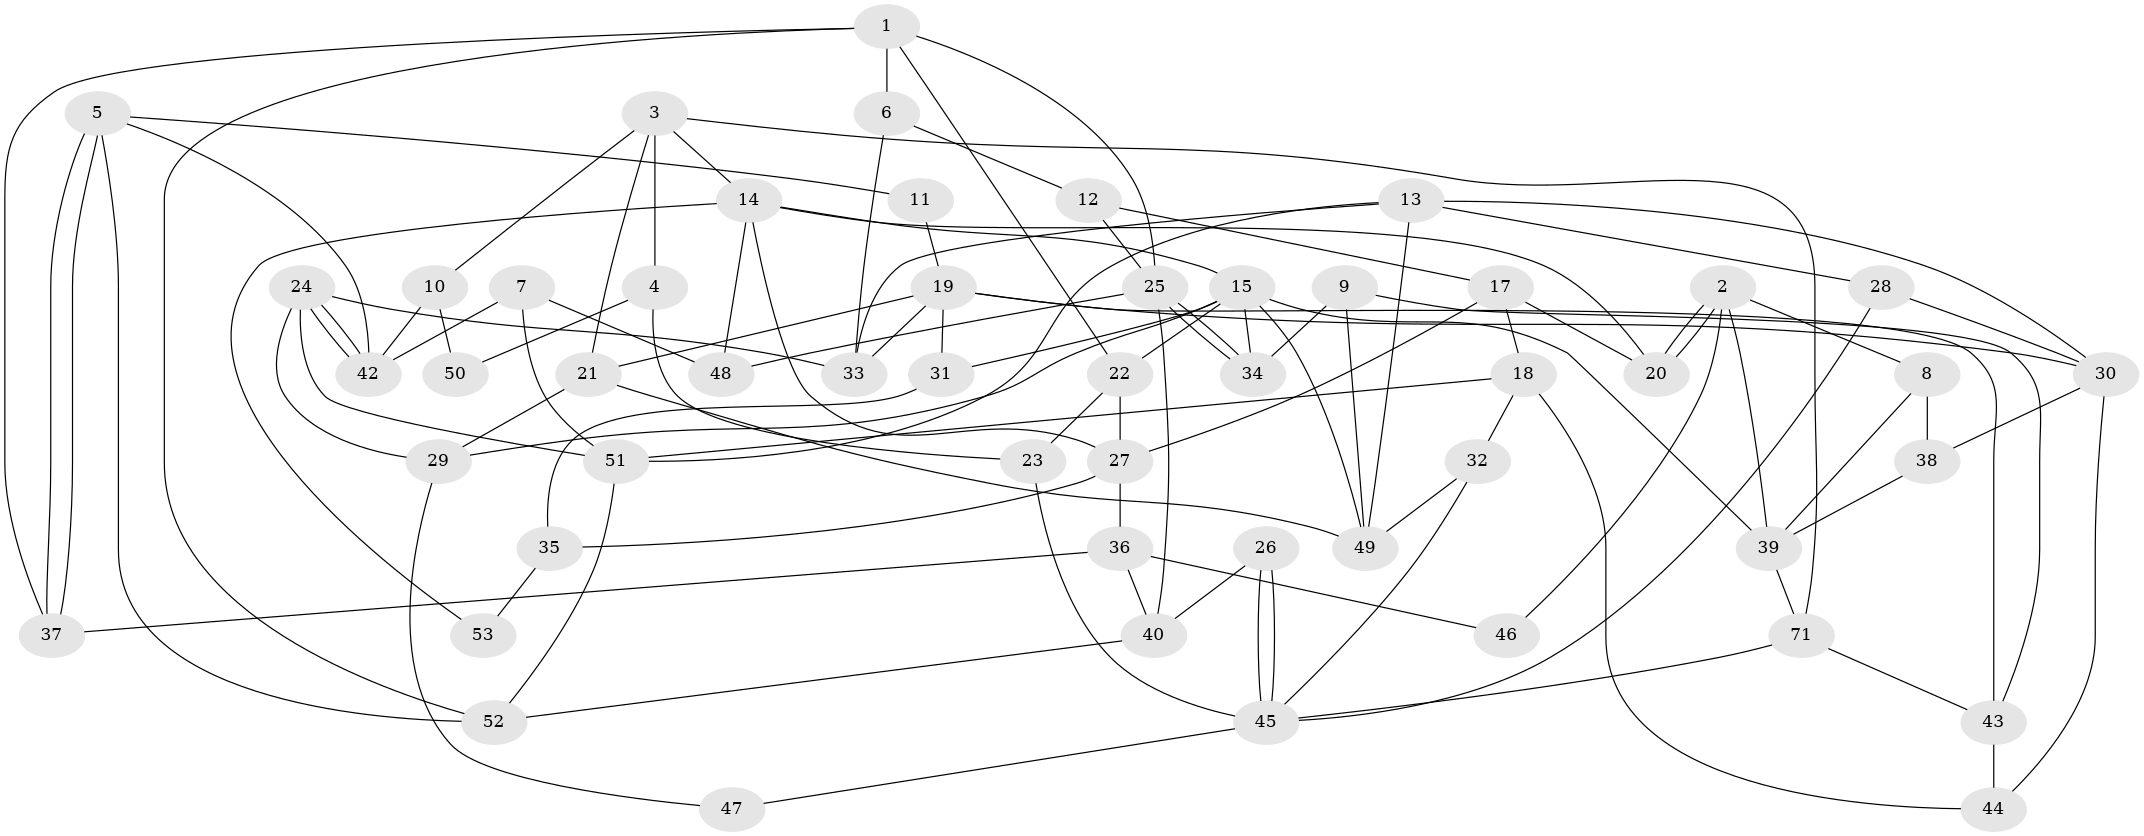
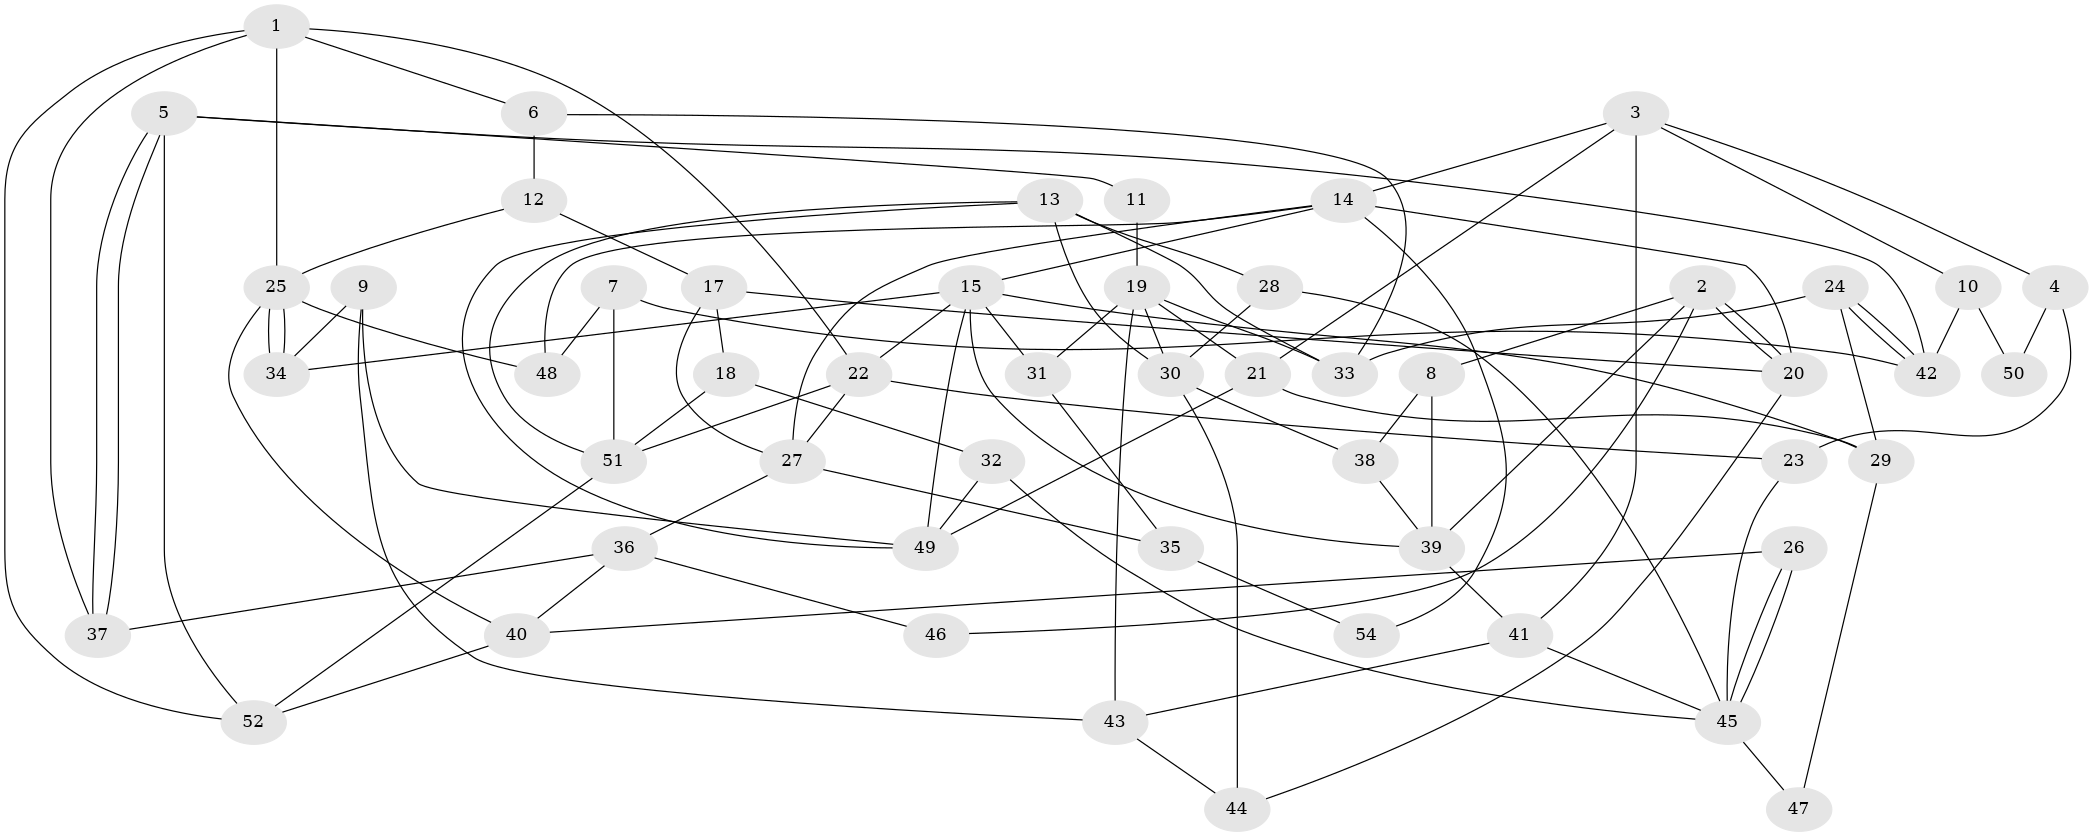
(408, 423) -> (736, 418)
(483, 636) -> (1367, 636)
(1802, 636) -> (1520, 636)
(1638, 715) -> (1582, 644)
